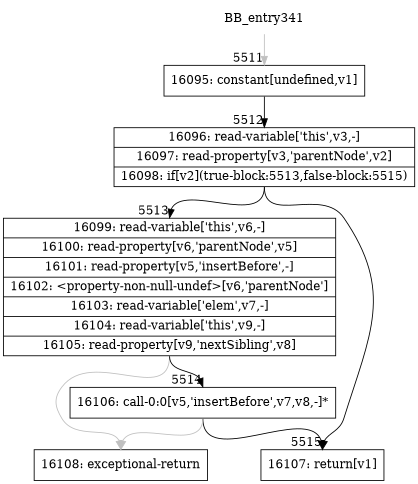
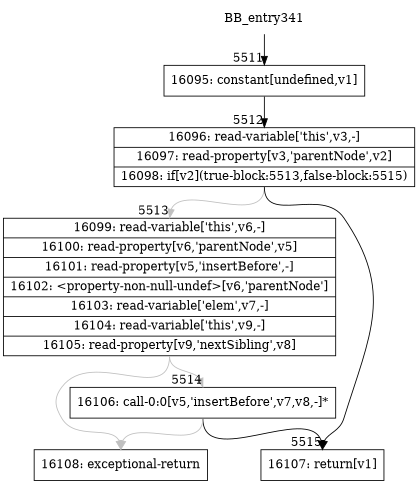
(264, 45) -> (264, 45)
(221, 203) -> (221, 203)
(182, 370) -> (182, 370)
